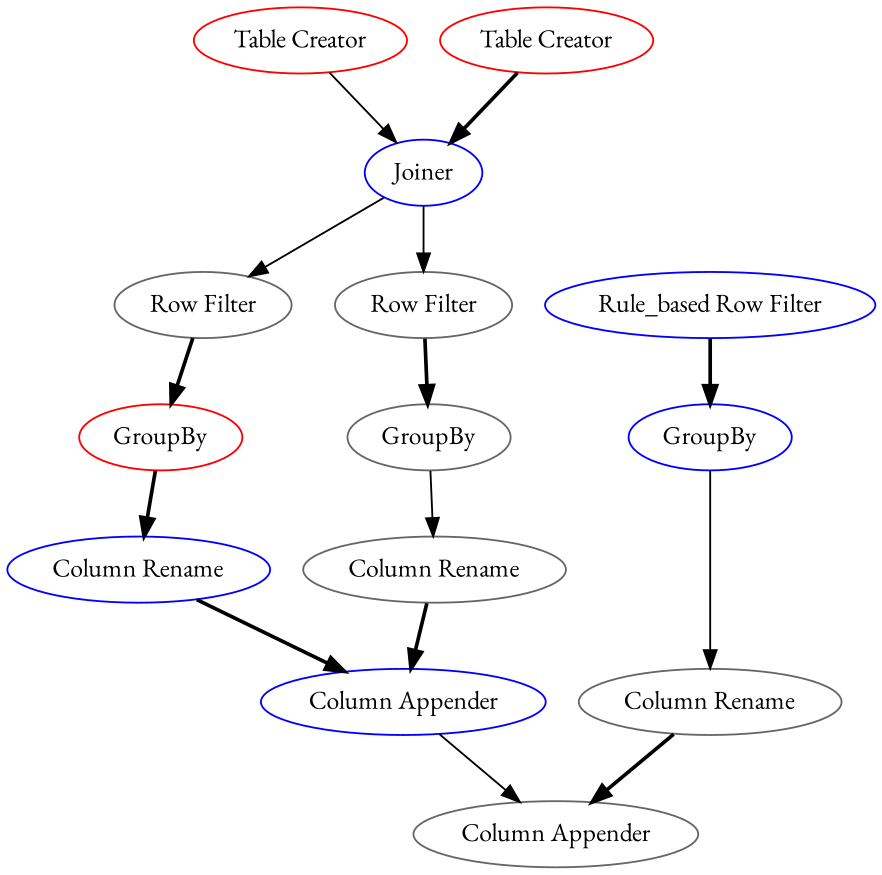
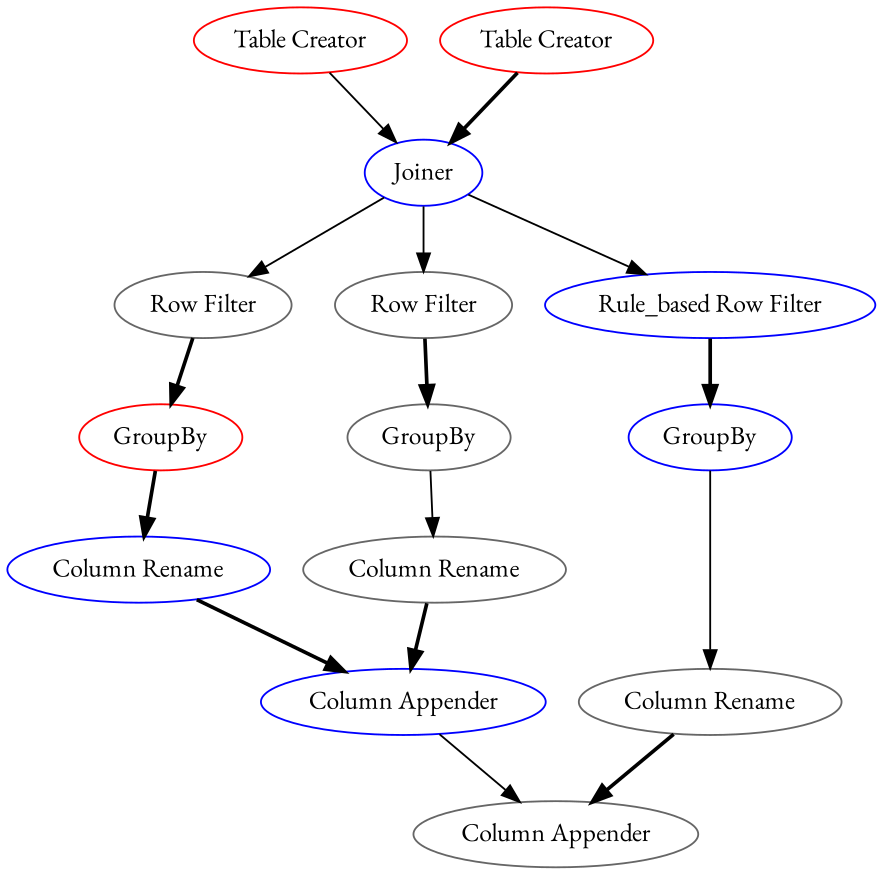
none -> (549, 231)
